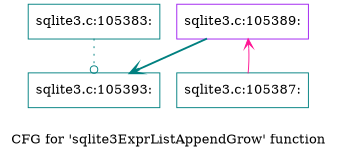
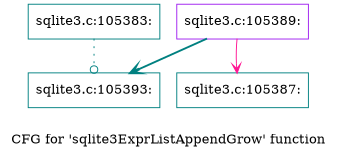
(249, 61) -> (236, 51)
